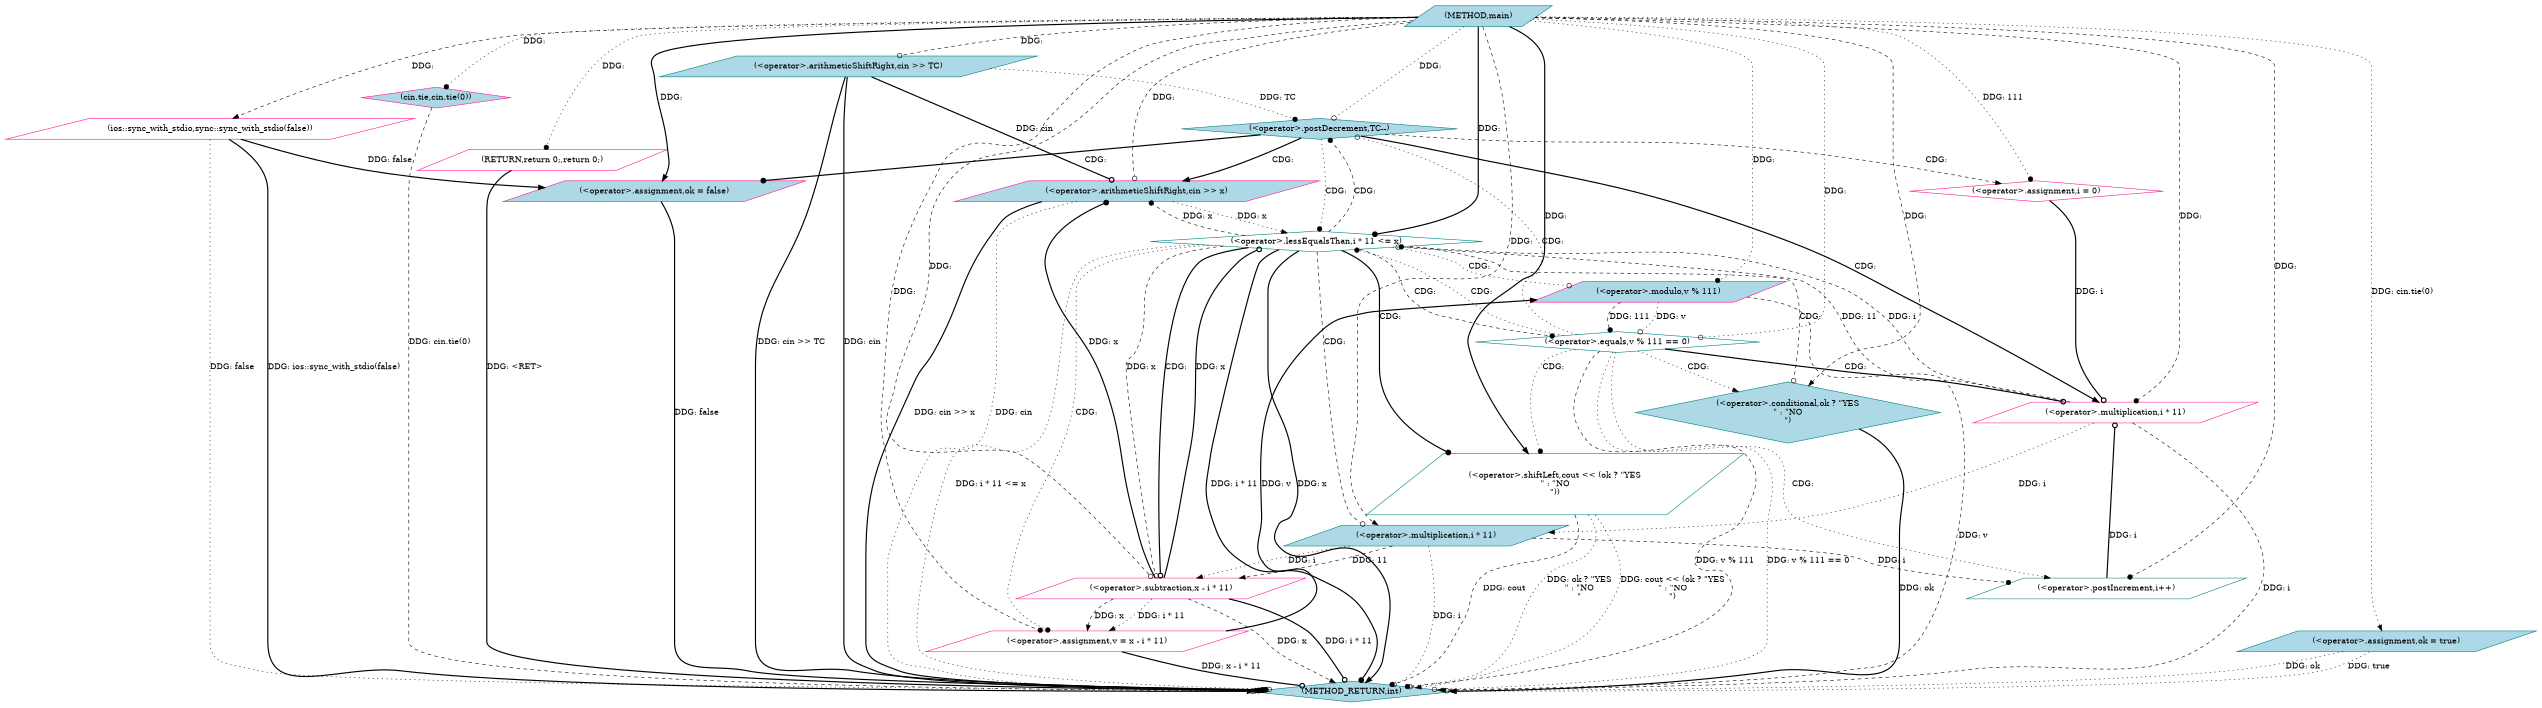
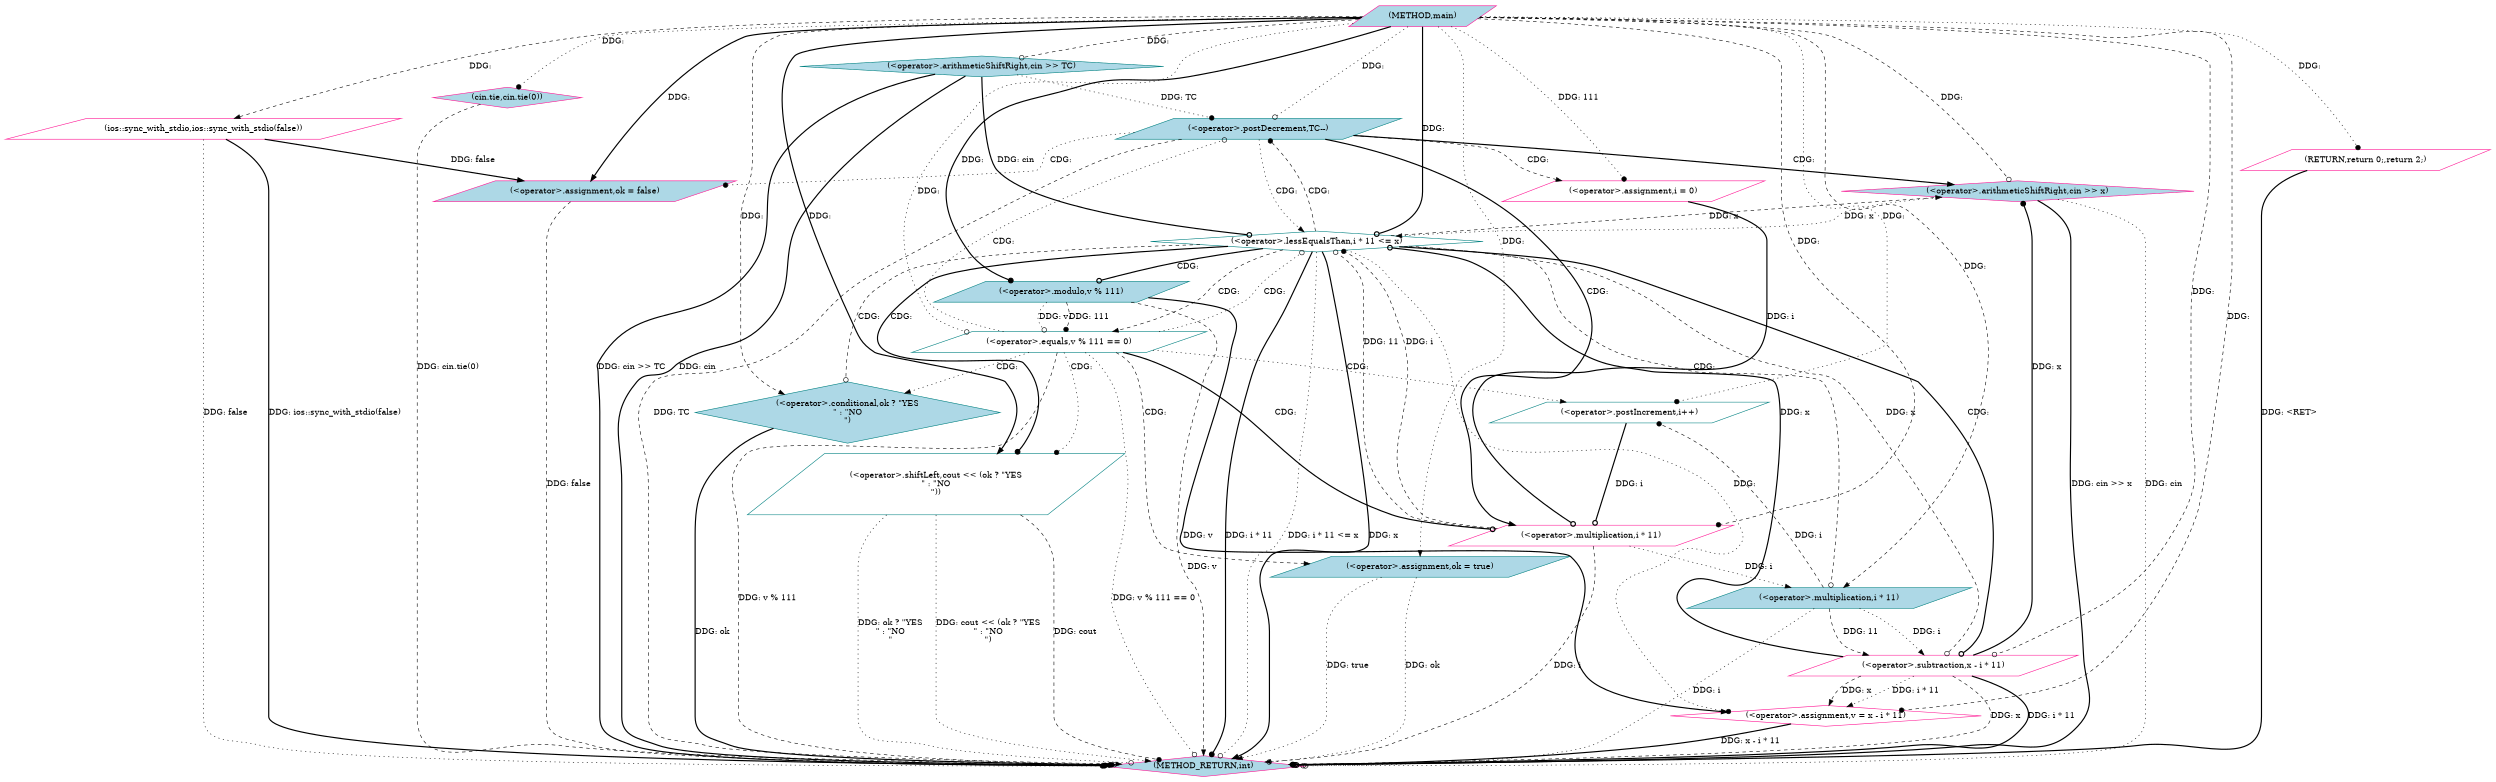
(1478, 16) -> (1423, 16)
(2193, 44) -> (1803, 147)
(848, 66) -> (982, 66)
(1752, 66) -> (1120, 80)
(991, 128) -> (1071, 205)
(210, 129) -> (203, 129)
(1319, 129) -> (1258, 129)
(1013, 158) -> (938, 176)
(542, 160) -> (2365, 160)
(1478, 166) -> (1423, 136)
(1325, 183) -> (1270, 188)
(1137, 191) -> (2018, 191)
(2036, 191) -> (1633, 191)
(1197, 225) -> (1663, 217)
(1478, 274) -> (1182, 261)
(1659, 292) -> (1061, 292)
(2402, 292) -> (1515, 242)
(1461, 295) -> (1237, 306)
(1441, 316) -> (1204, 295)
(1617, 342) -> (1059, 342)
(1088, 413) -> (1746, 484)
(1266, 418) -> (1372, 552)
none -> (648, 492)
none -> (1150, 518)
(1087, 641) -> (1826, 716)
(740, 670) -> (560, 737)
(1352, 692) -> (1204, 766)
